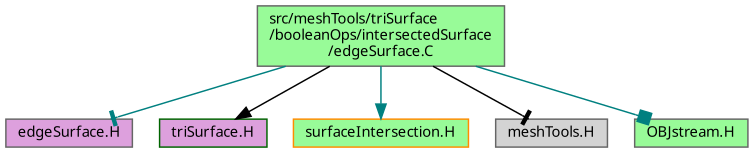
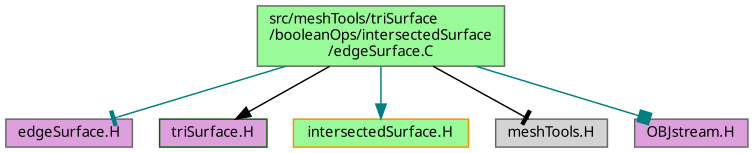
(381, 133) -> (381, 133)
(691, 133) -> (691, 133)
